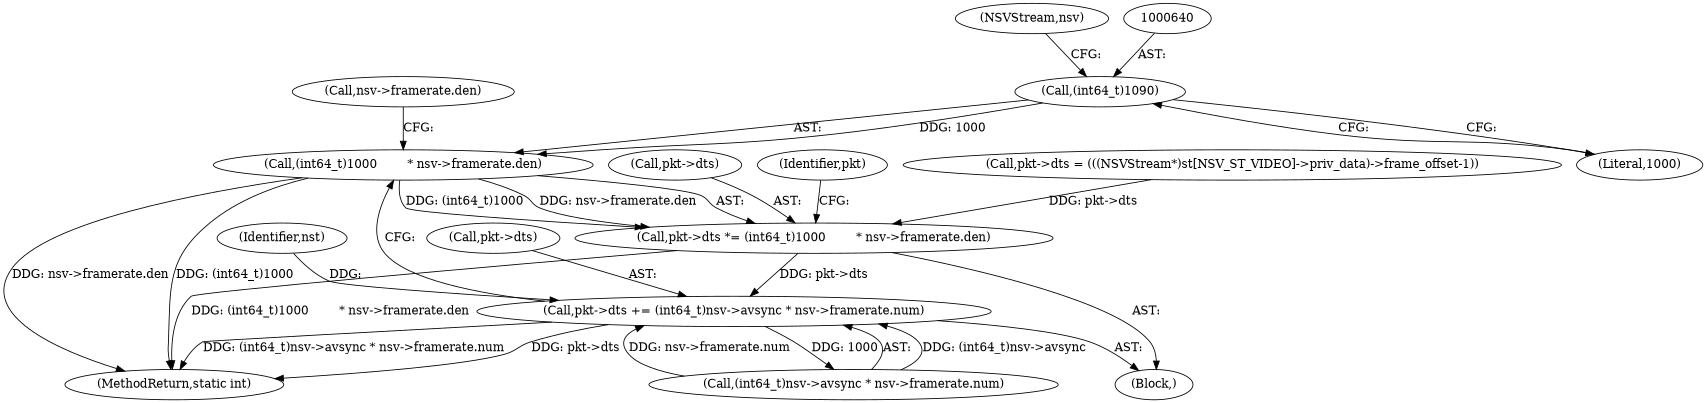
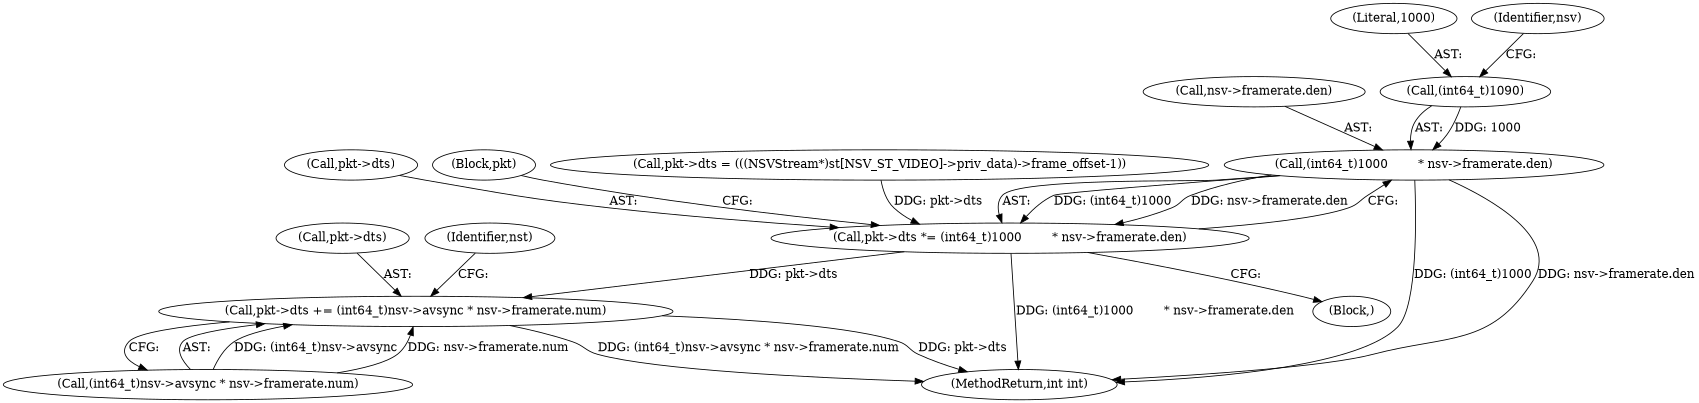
(1032, 19) -> (1538, 19)
(1167, 19) -> none
(1380, 123) -> none
(421, 128) -> (1360, 128)
(1356, 128) -> (1450, 55)
(822, 165) -> (484, 165)
(347, 275) -> (475, 275)
(428, 278) -> (1295, 219)
(1148, 311) -> (1248, 275)
(1038, 331) -> none
(845, 348) -> (146, 348)
(174, 385) -> (1019, 385)
